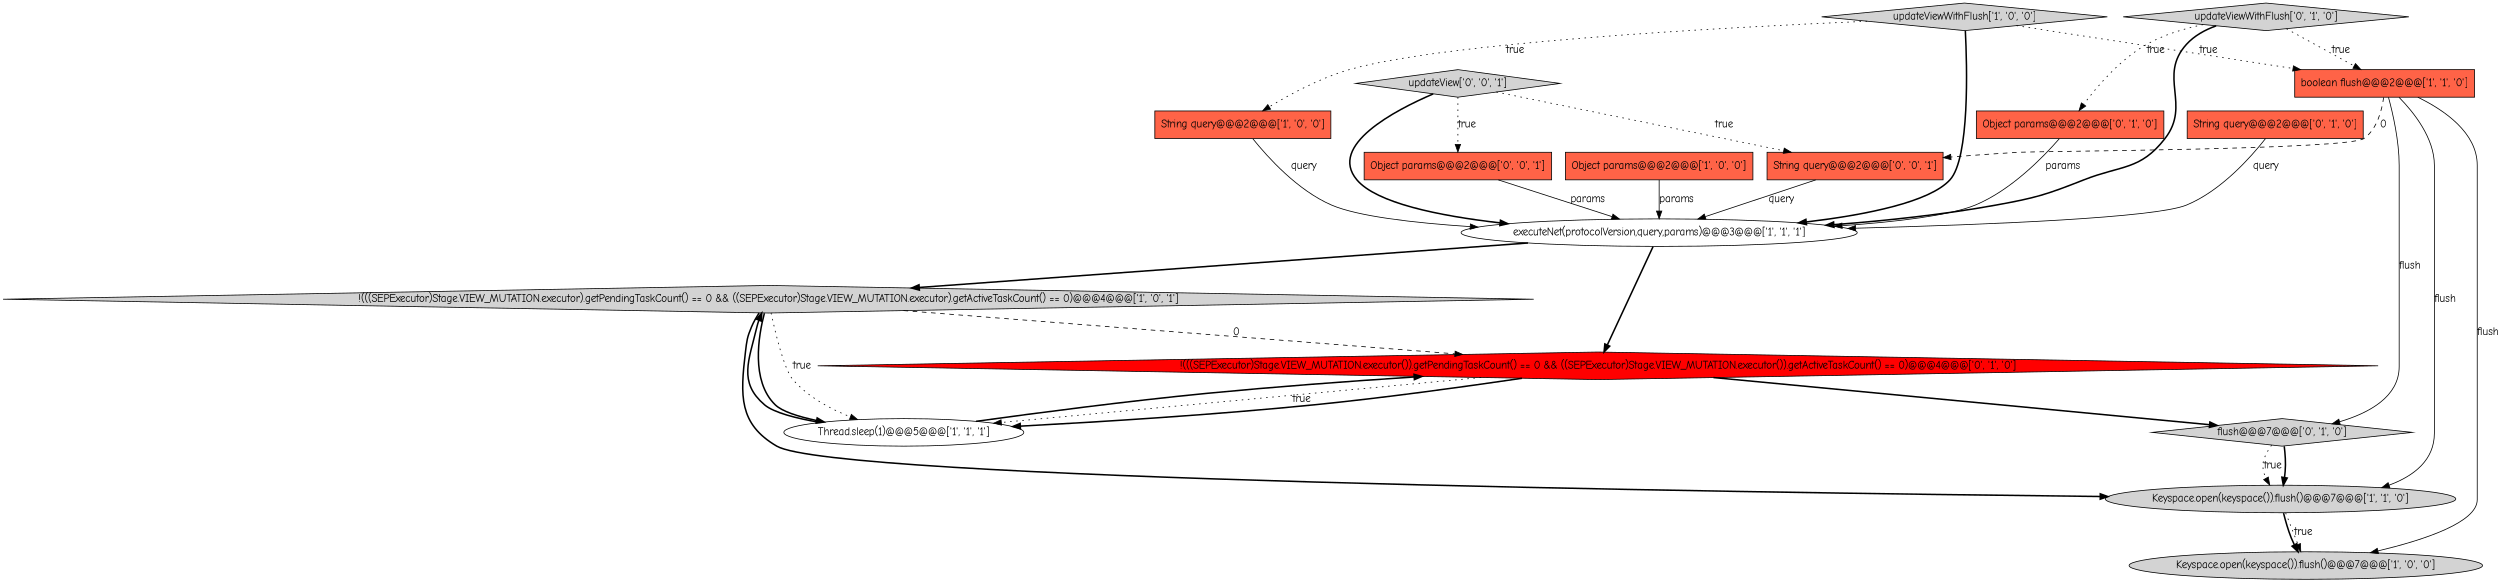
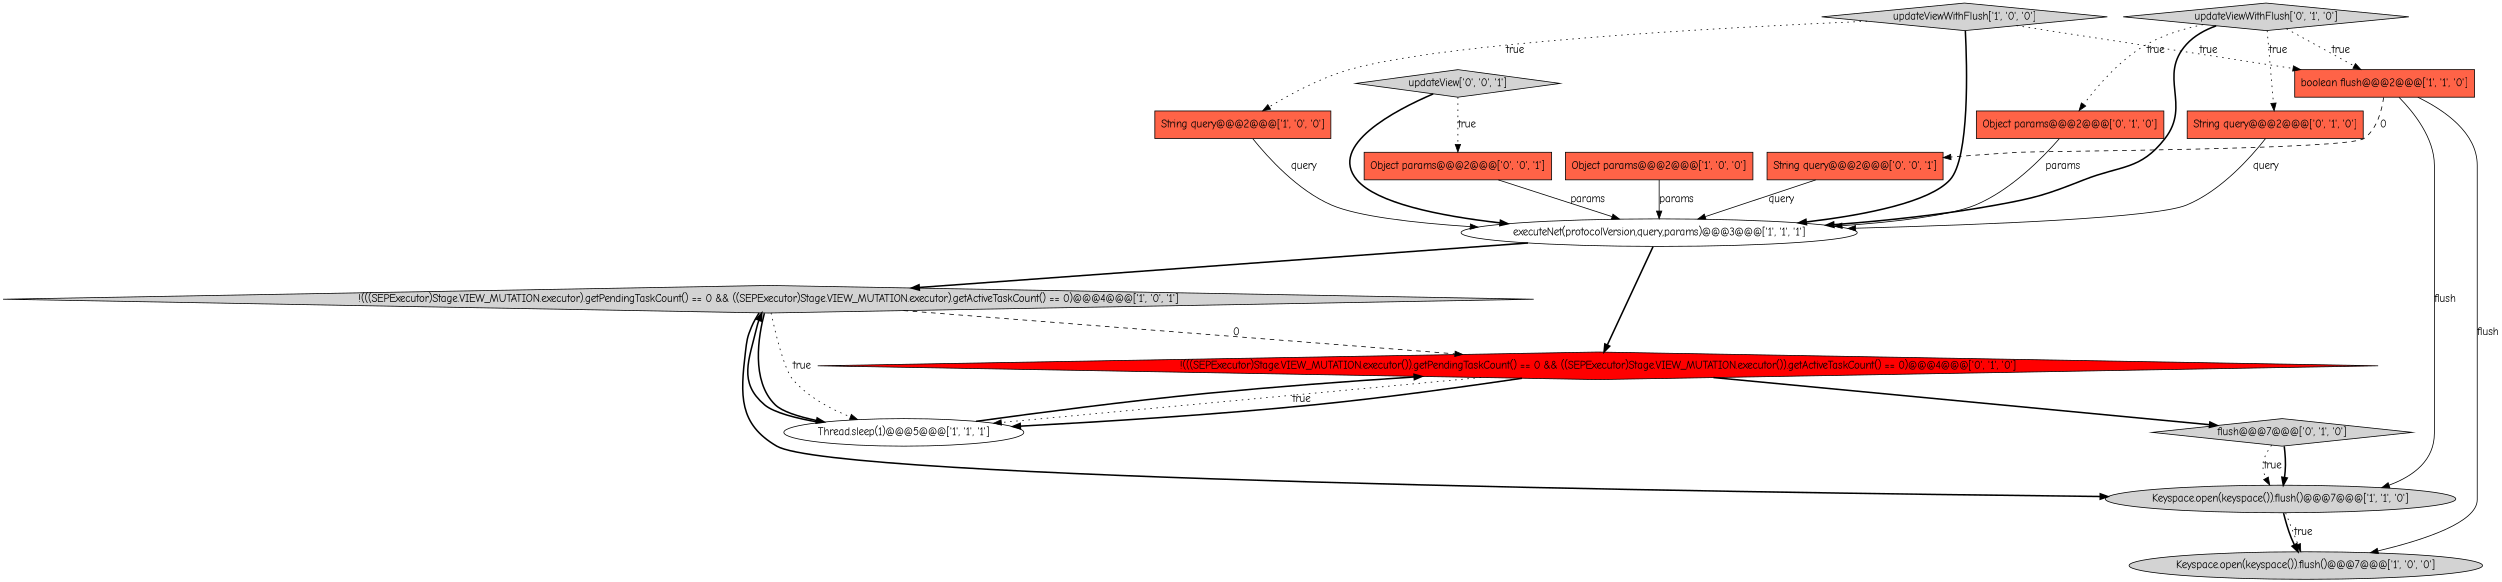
none -> (2271, 71)
(1640, 121) -> none
(2399, 275) -> none
